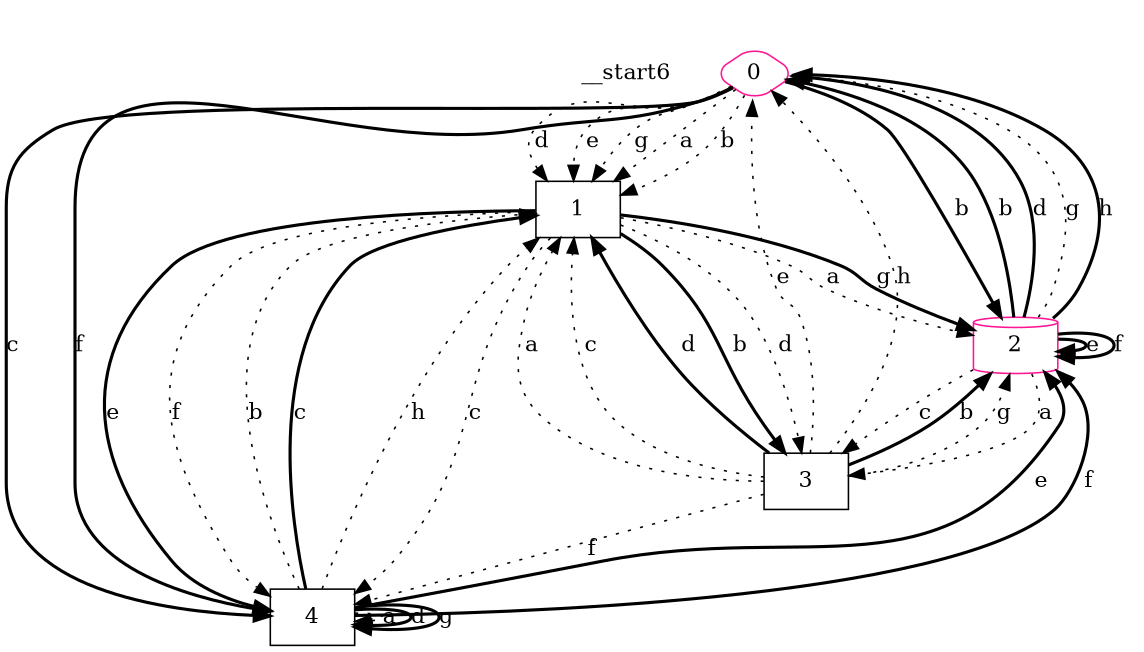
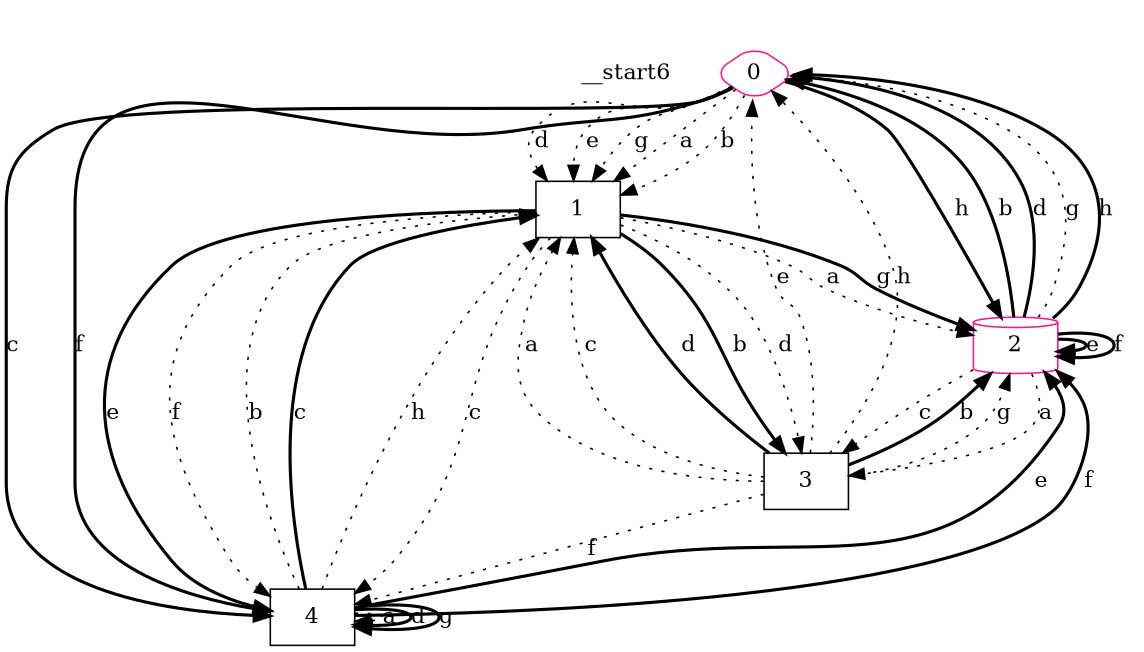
(962, 209) -> (962, 209)
